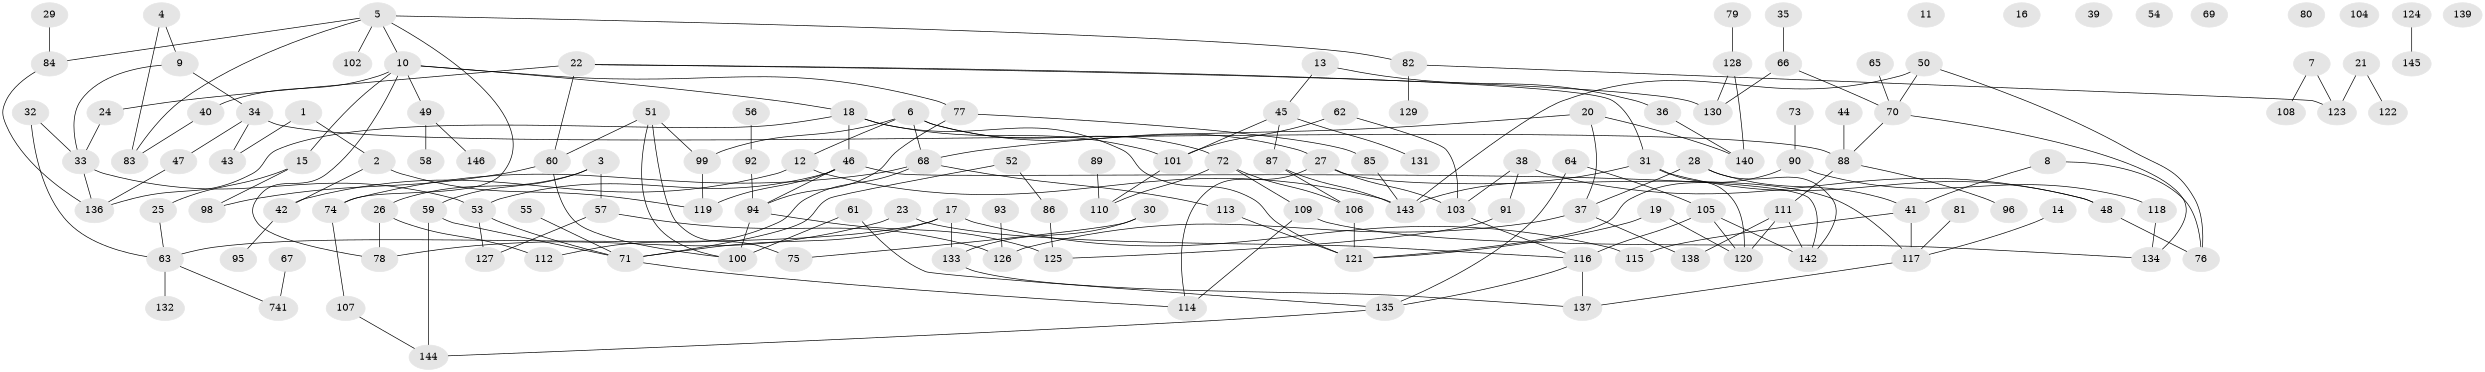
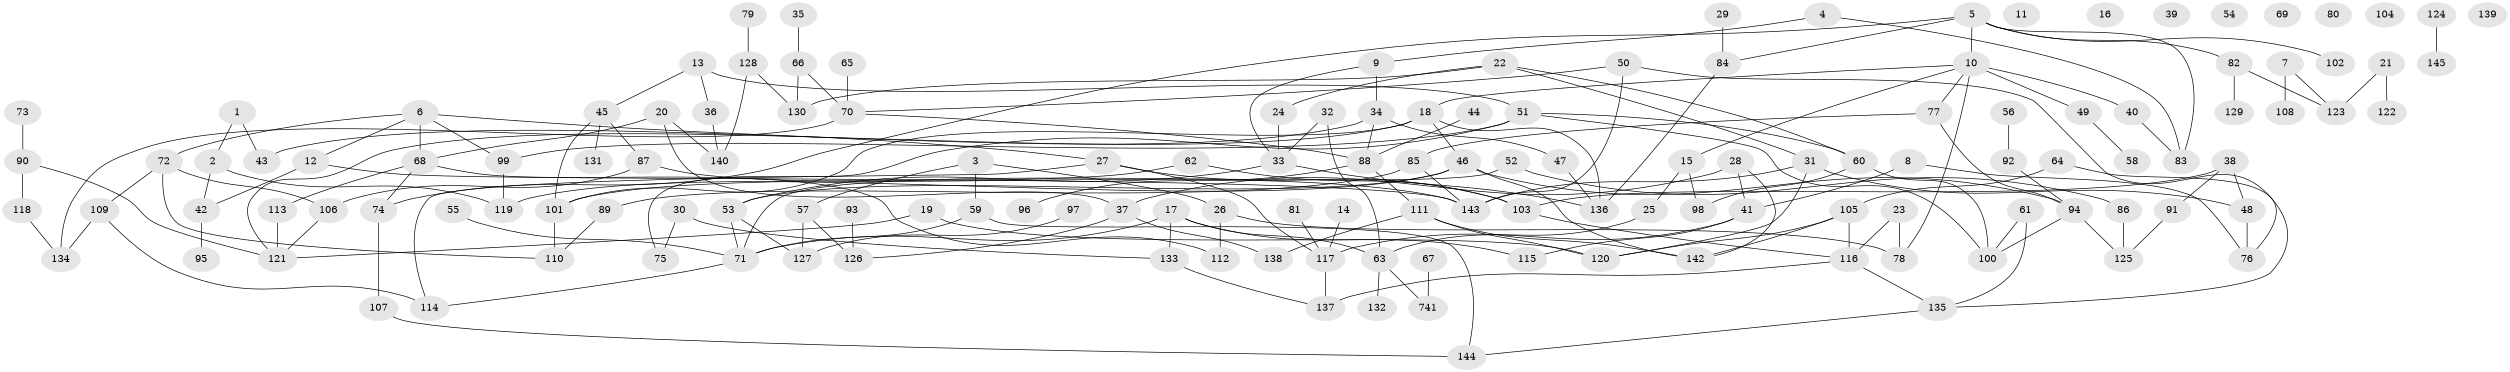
none -> (1070, 89)
(476, 162) -> none
none -> (894, 191)
none -> (1073, 211)
